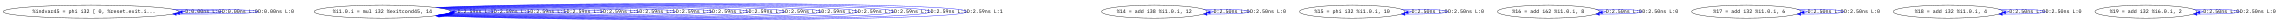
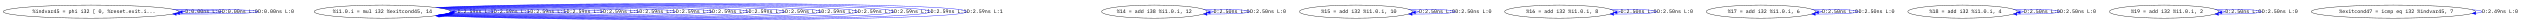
(1352, 12) -> (1356, 12)
(1548, 12) -> (1559, 12)
(2146, 12) -> (2164, 12)
none -> (2393, 12)
